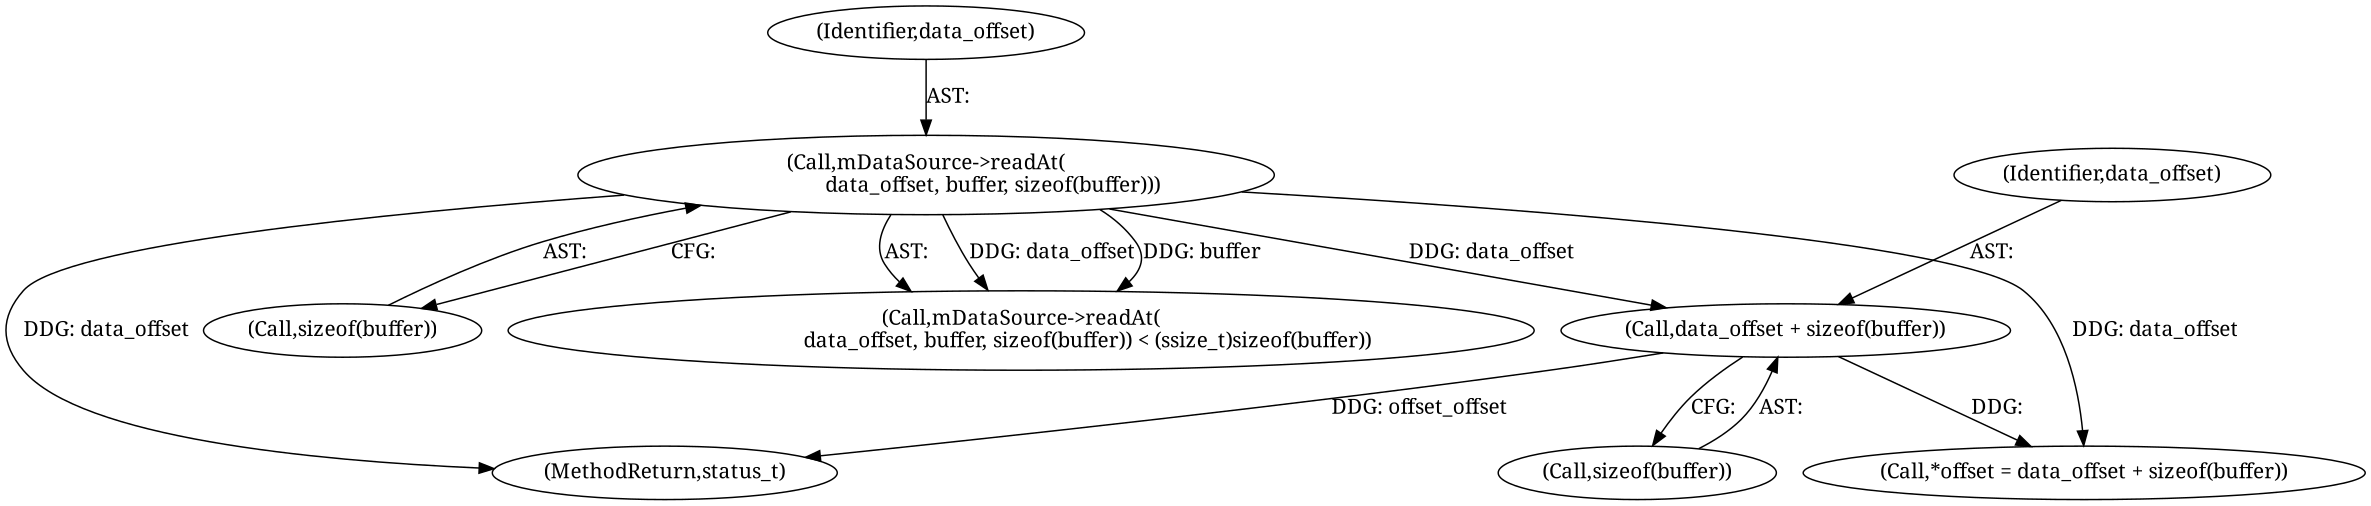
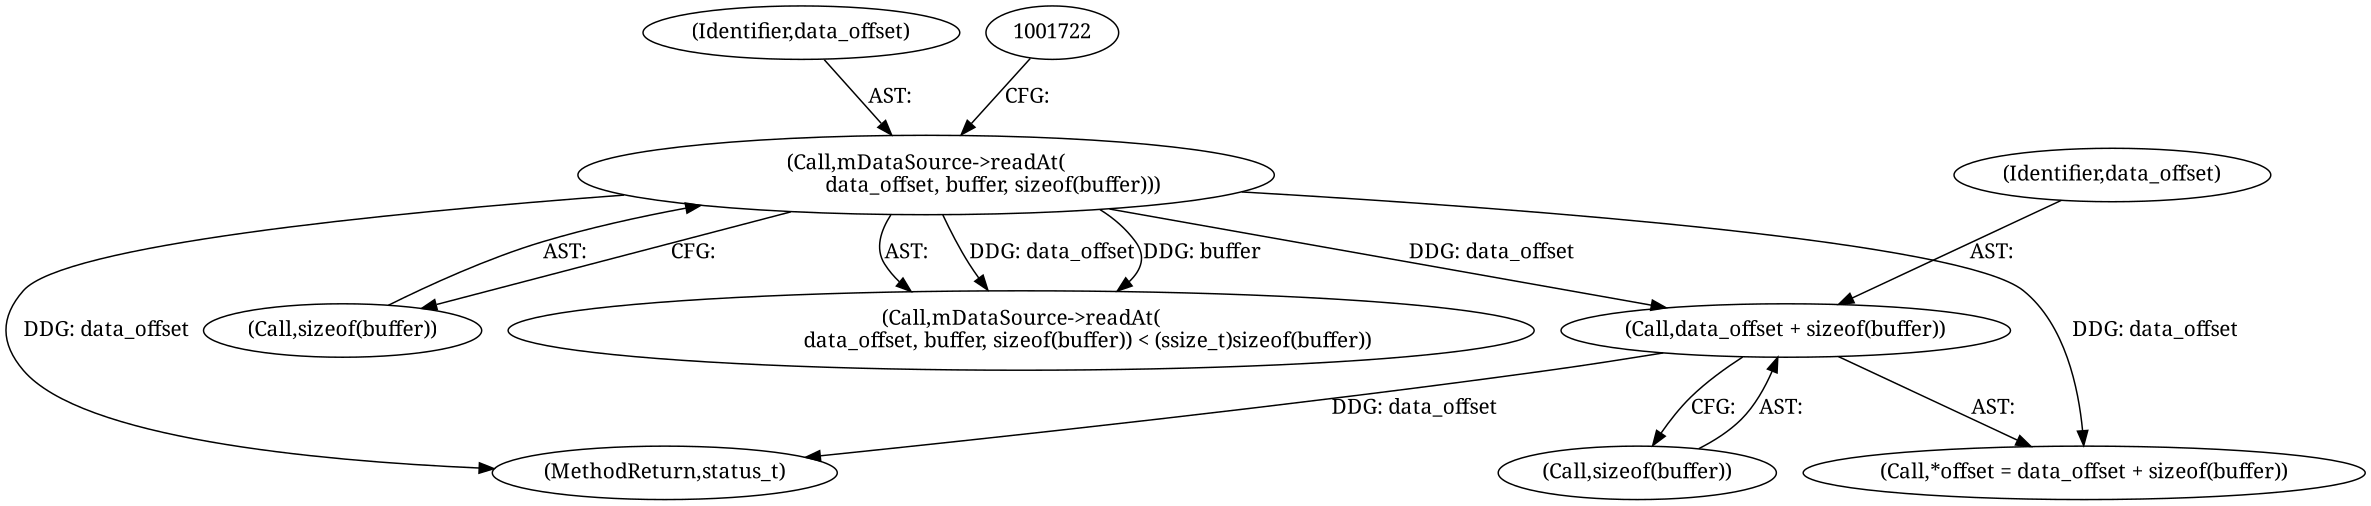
none -> (1052, 33)
(1420, 408) -> (1415, 408)
(2000, 408) -> (1997, 408)
